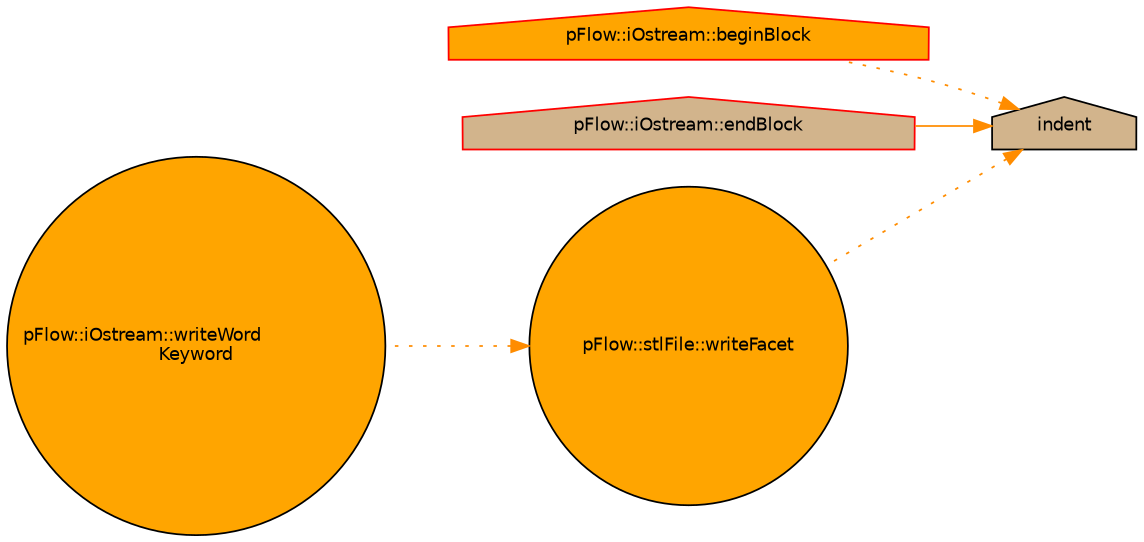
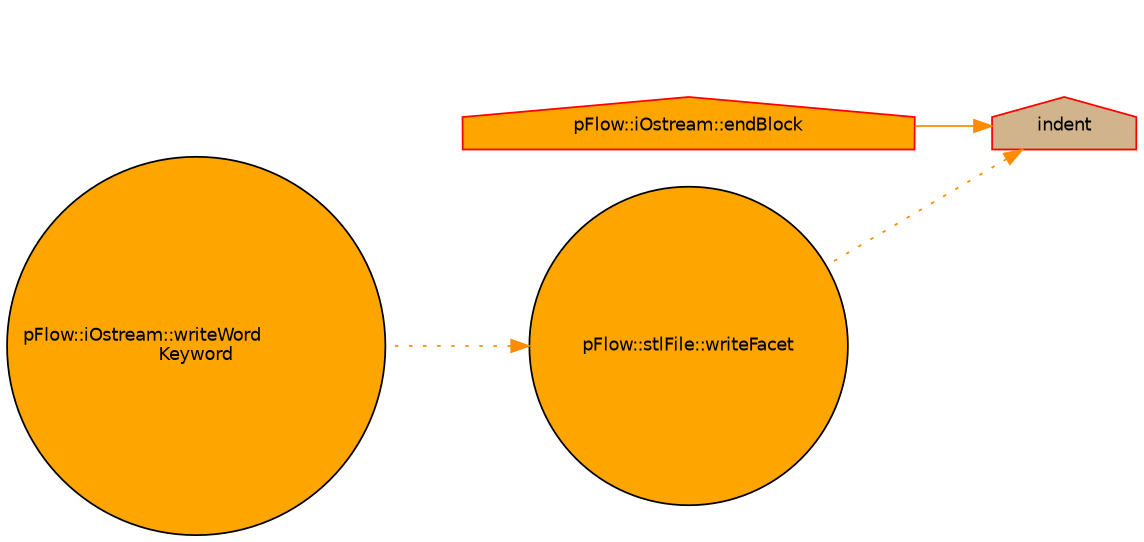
(689, 36) -> none
(689, 126) -> (689, 126)
(1064, 126) -> (1064, 126)
